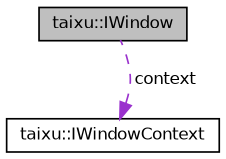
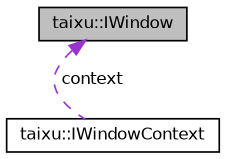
(130, 71) -> (56, 88)
